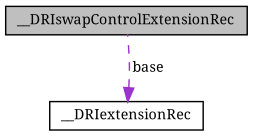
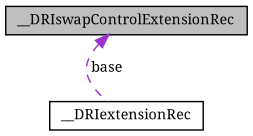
(129, 61) -> (88, 75)
